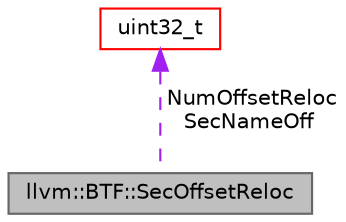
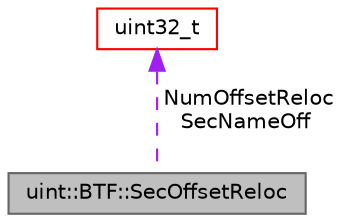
(160, 193) -> (157, 193)
